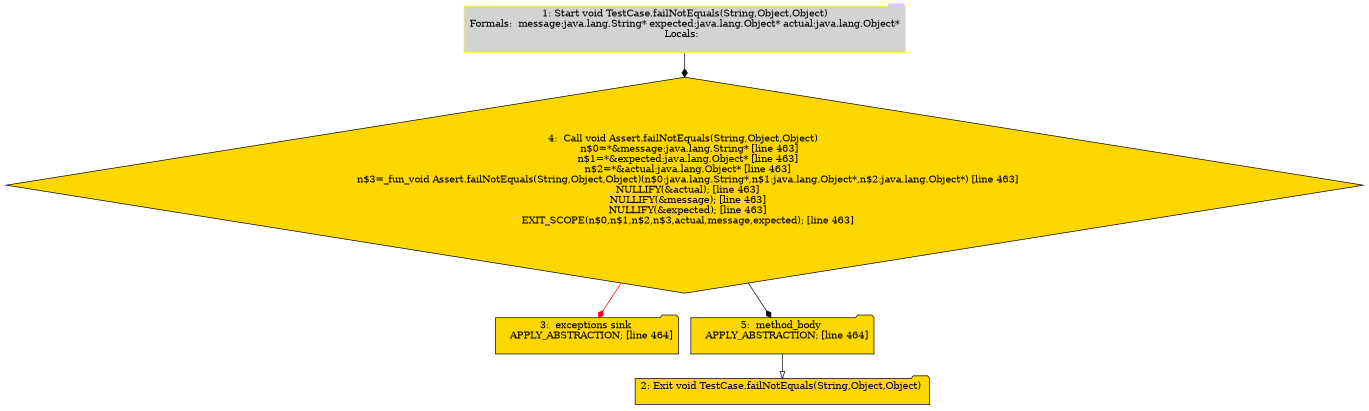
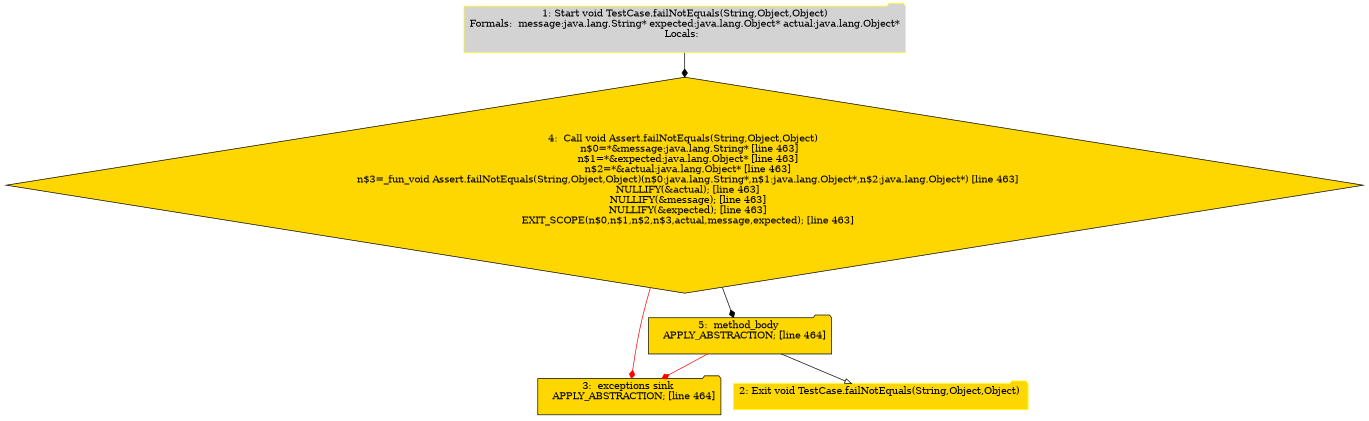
none -> (688, 364)
(782, 392) -> (881, 397)
